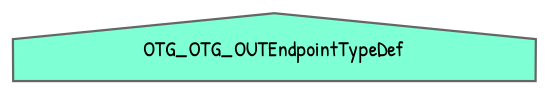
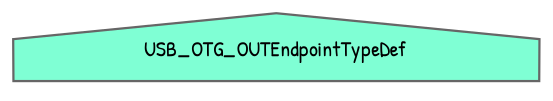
(274, 51) -> (276, 51)
